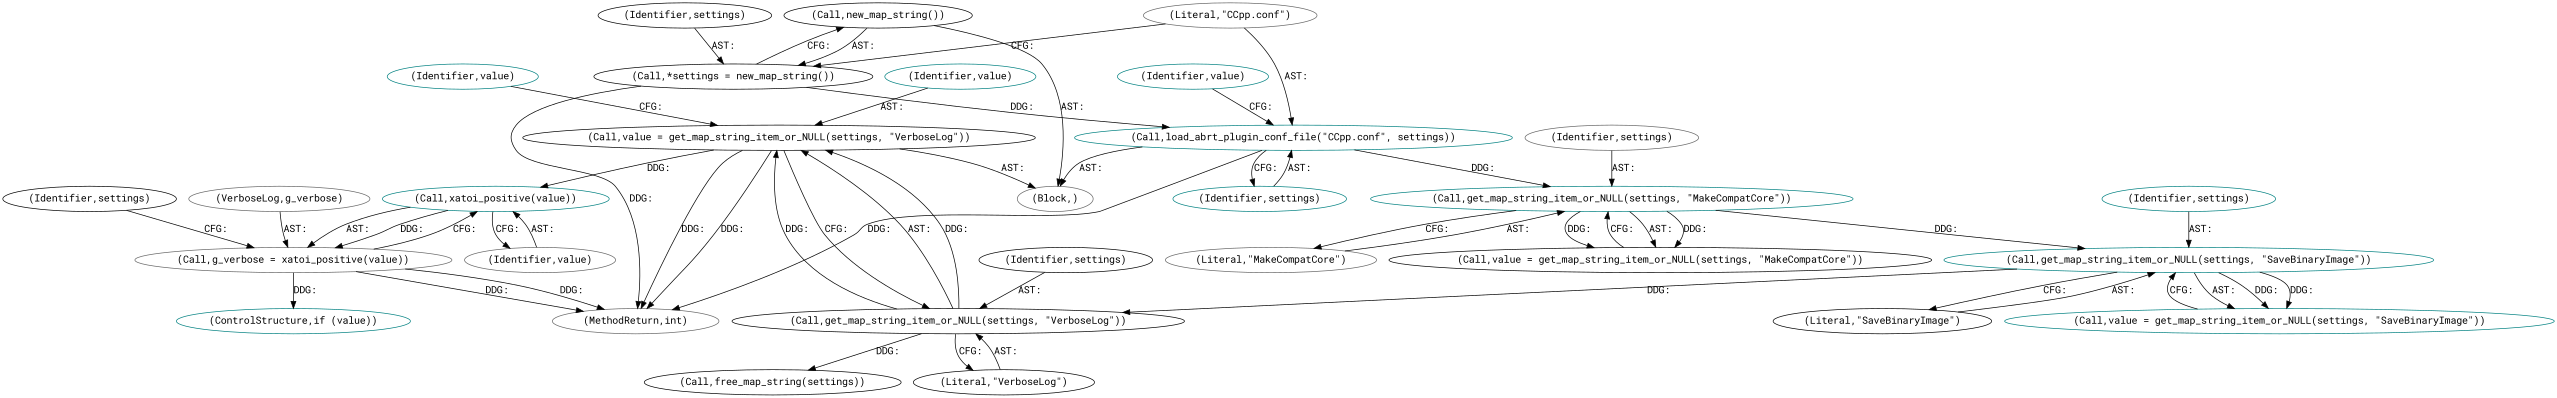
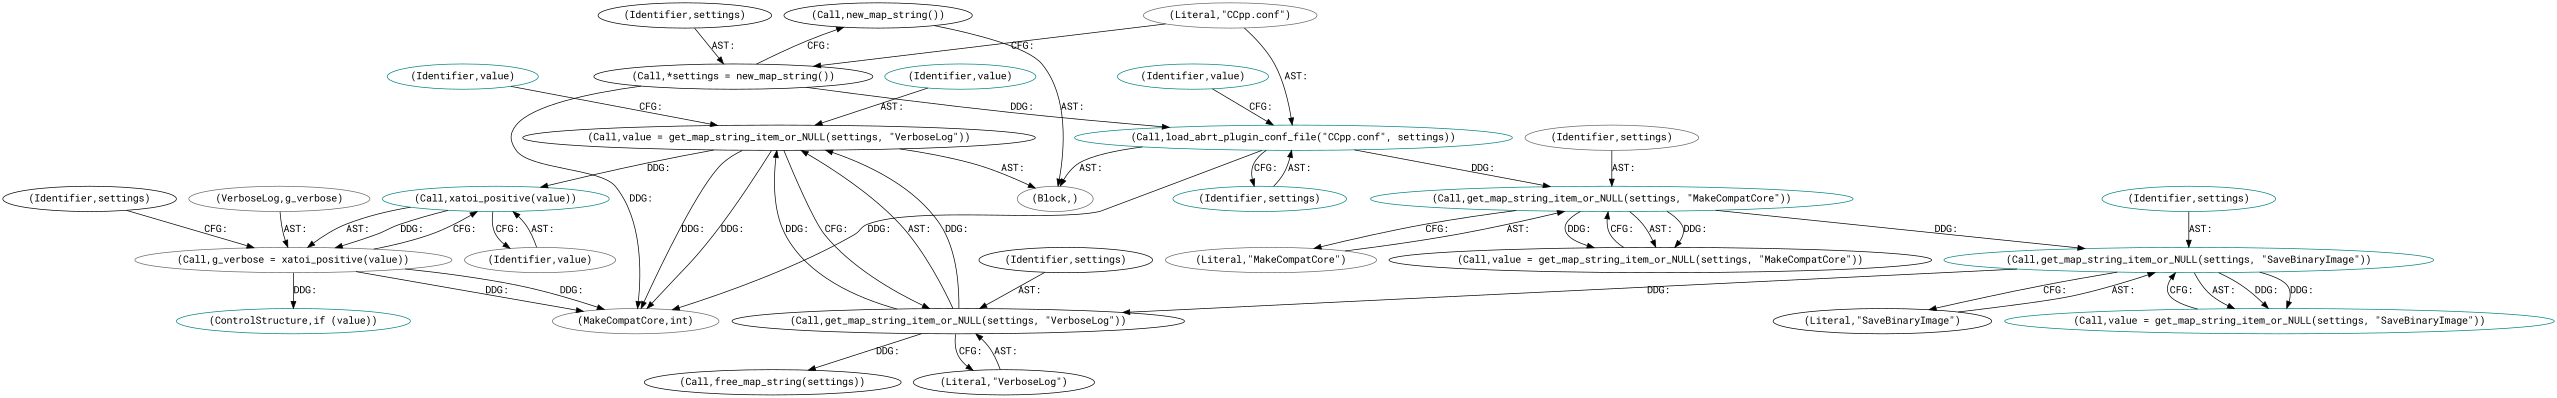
(839, 50) -> none
(636, 321) -> (636, 321)
